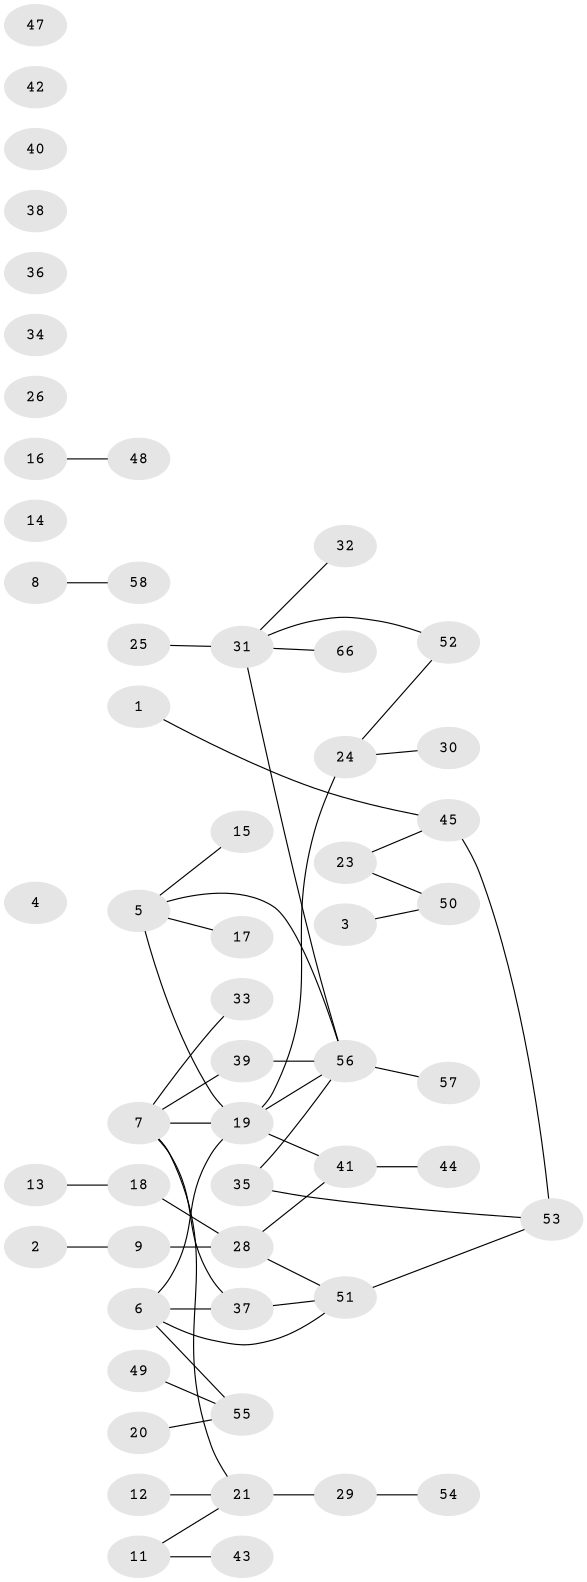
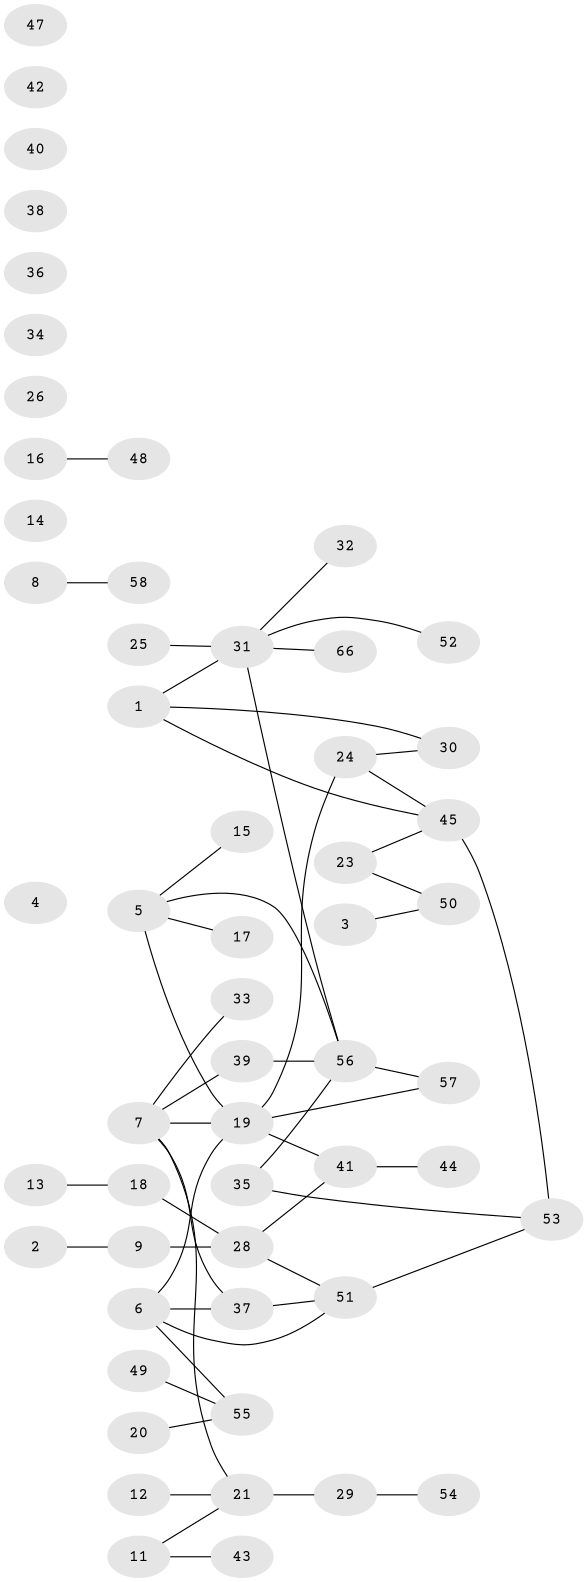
none -> (190, 677)
(397, 700) -> (397, 789)
none -> (297, 715)
(294, 1092) -> (345, 1103)
